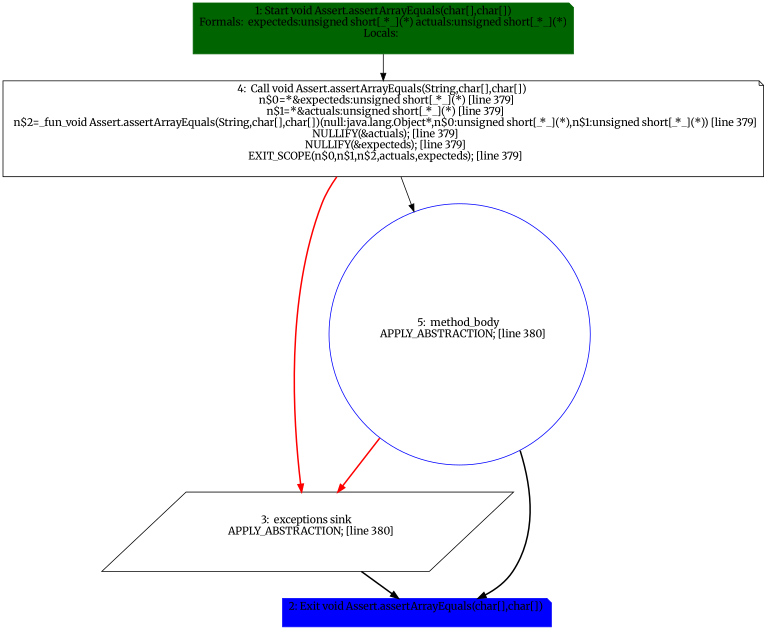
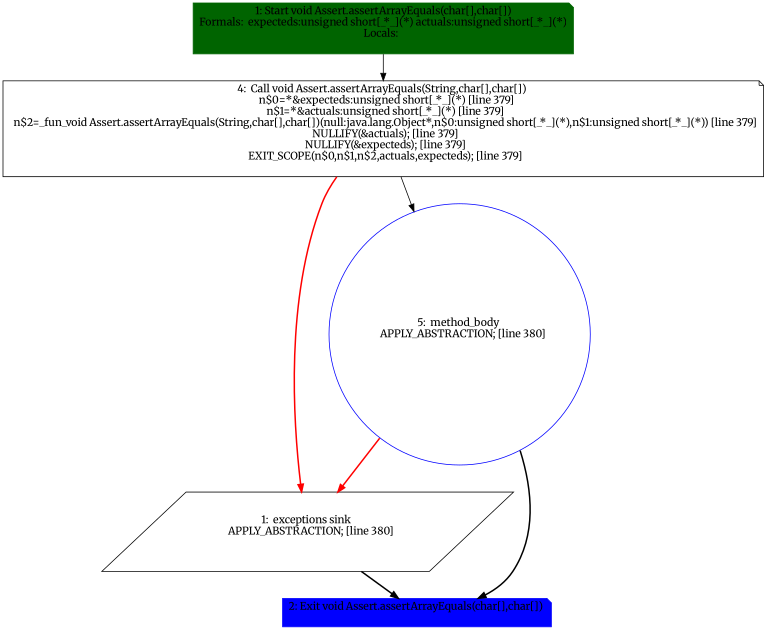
(308, 532) -> (308, 532)
